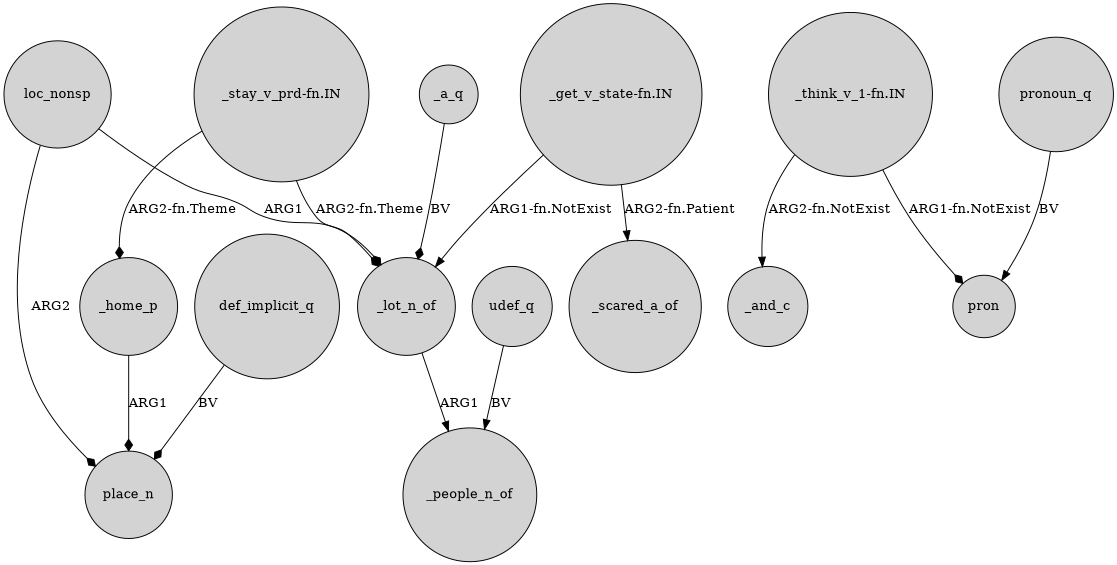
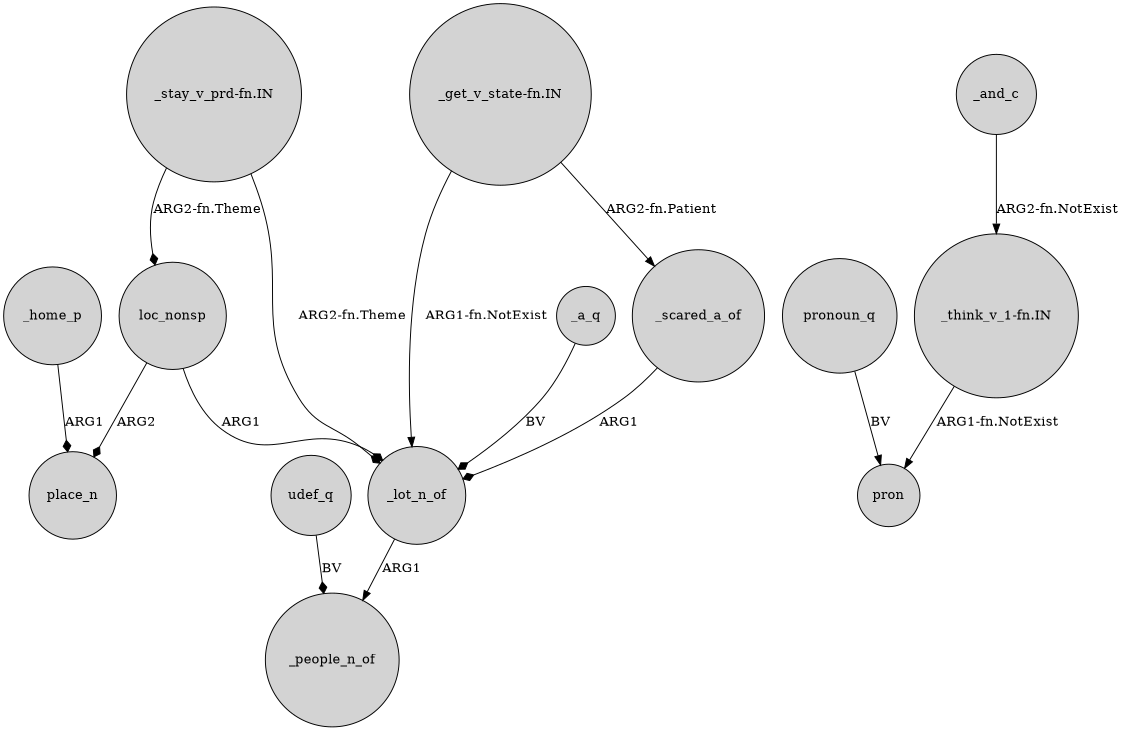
(145, 178) -> (152, 210)
(769, 203) -> (996, 179)
(915, 225) -> (932, 423)
(267, 306) -> none
(495, 383) -> (319, 559)
none -> (571, 431)
